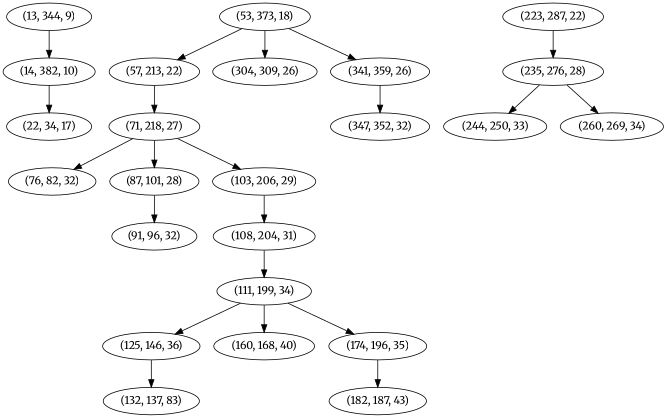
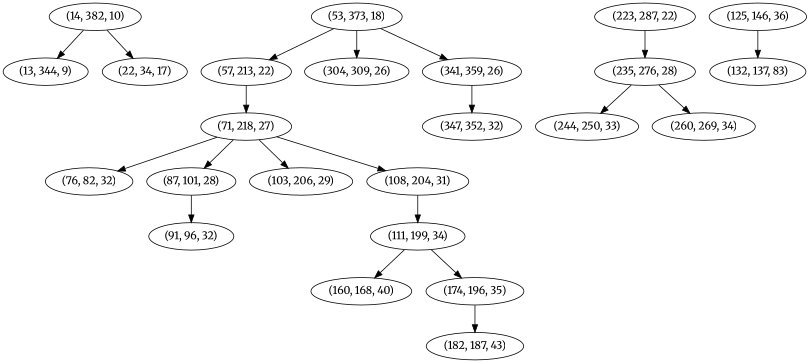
(49, 40) -> (73, 41)
(264, 205) -> (327, 153)
(211, 317) -> none
